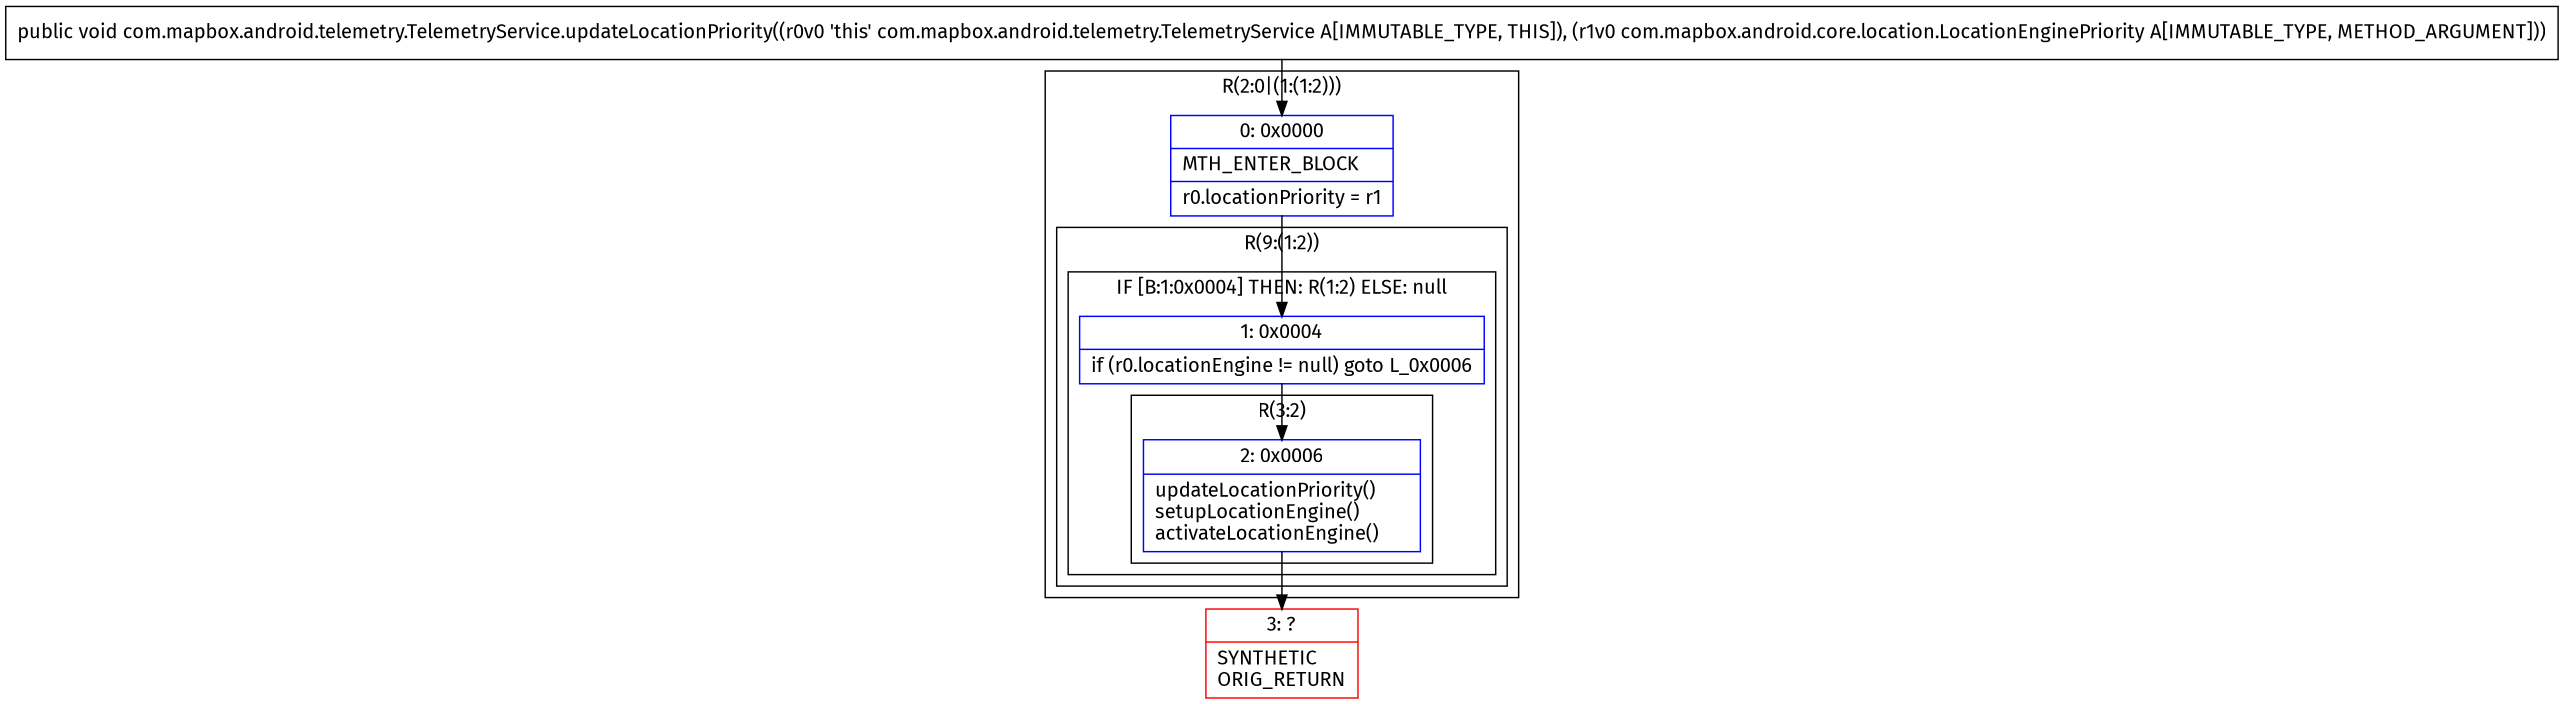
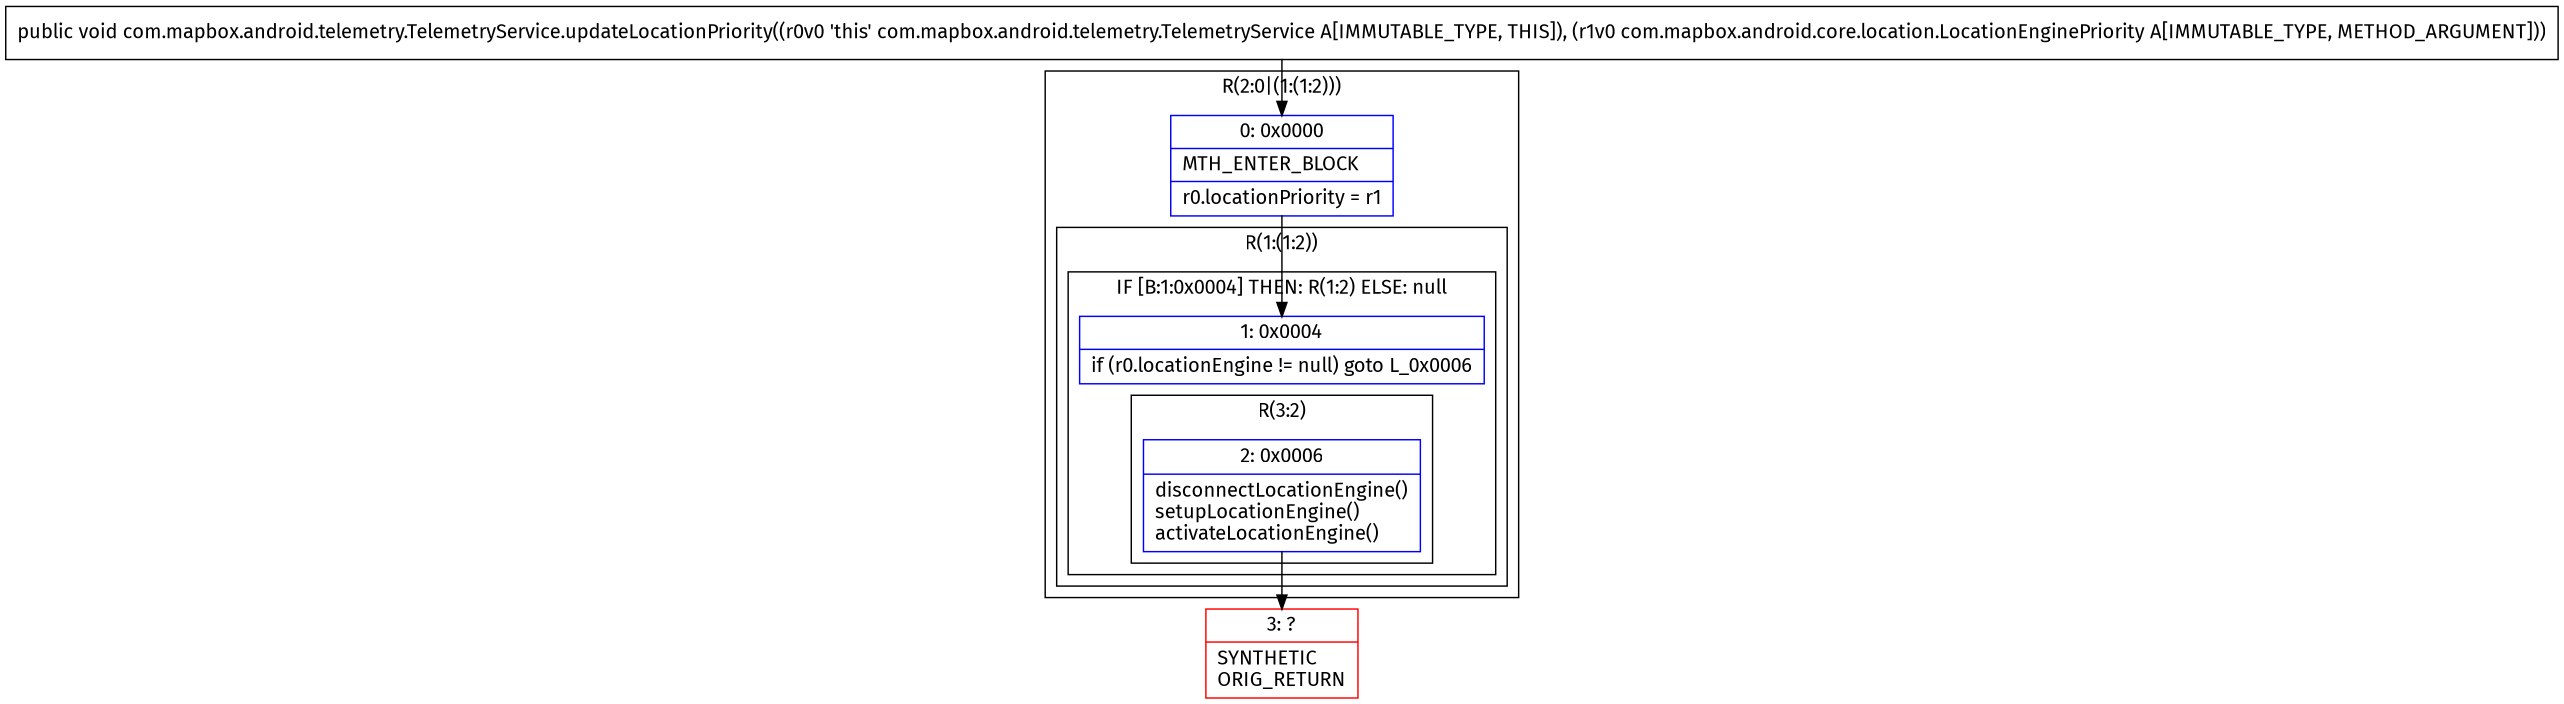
(1282, 244) -> (1282, 244)
(1282, 404) -> none
(1265, 491) -> (1282, 491)
